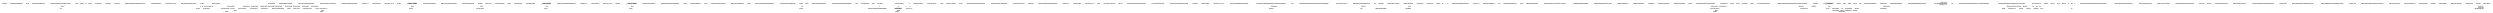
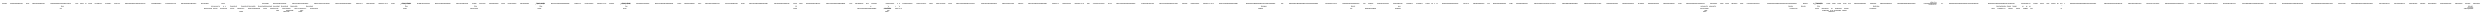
(284, 6) -> (286, 10)
